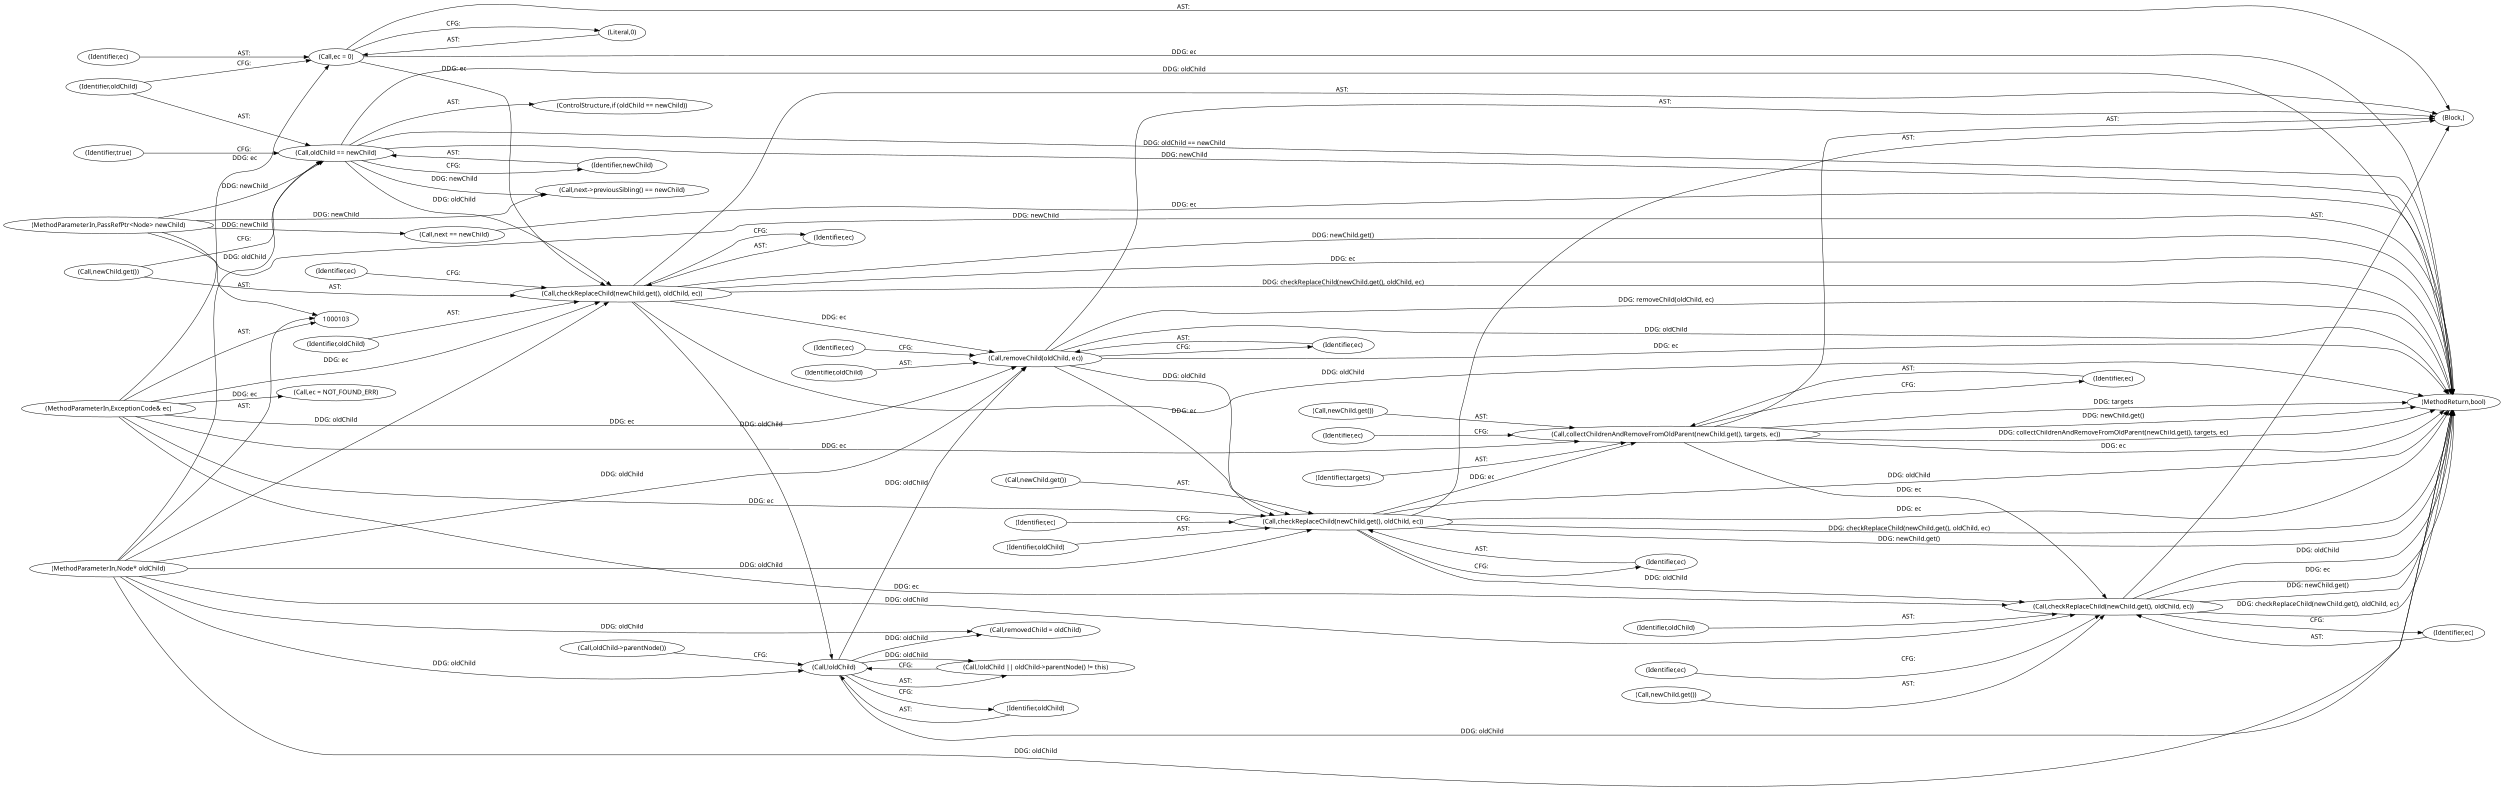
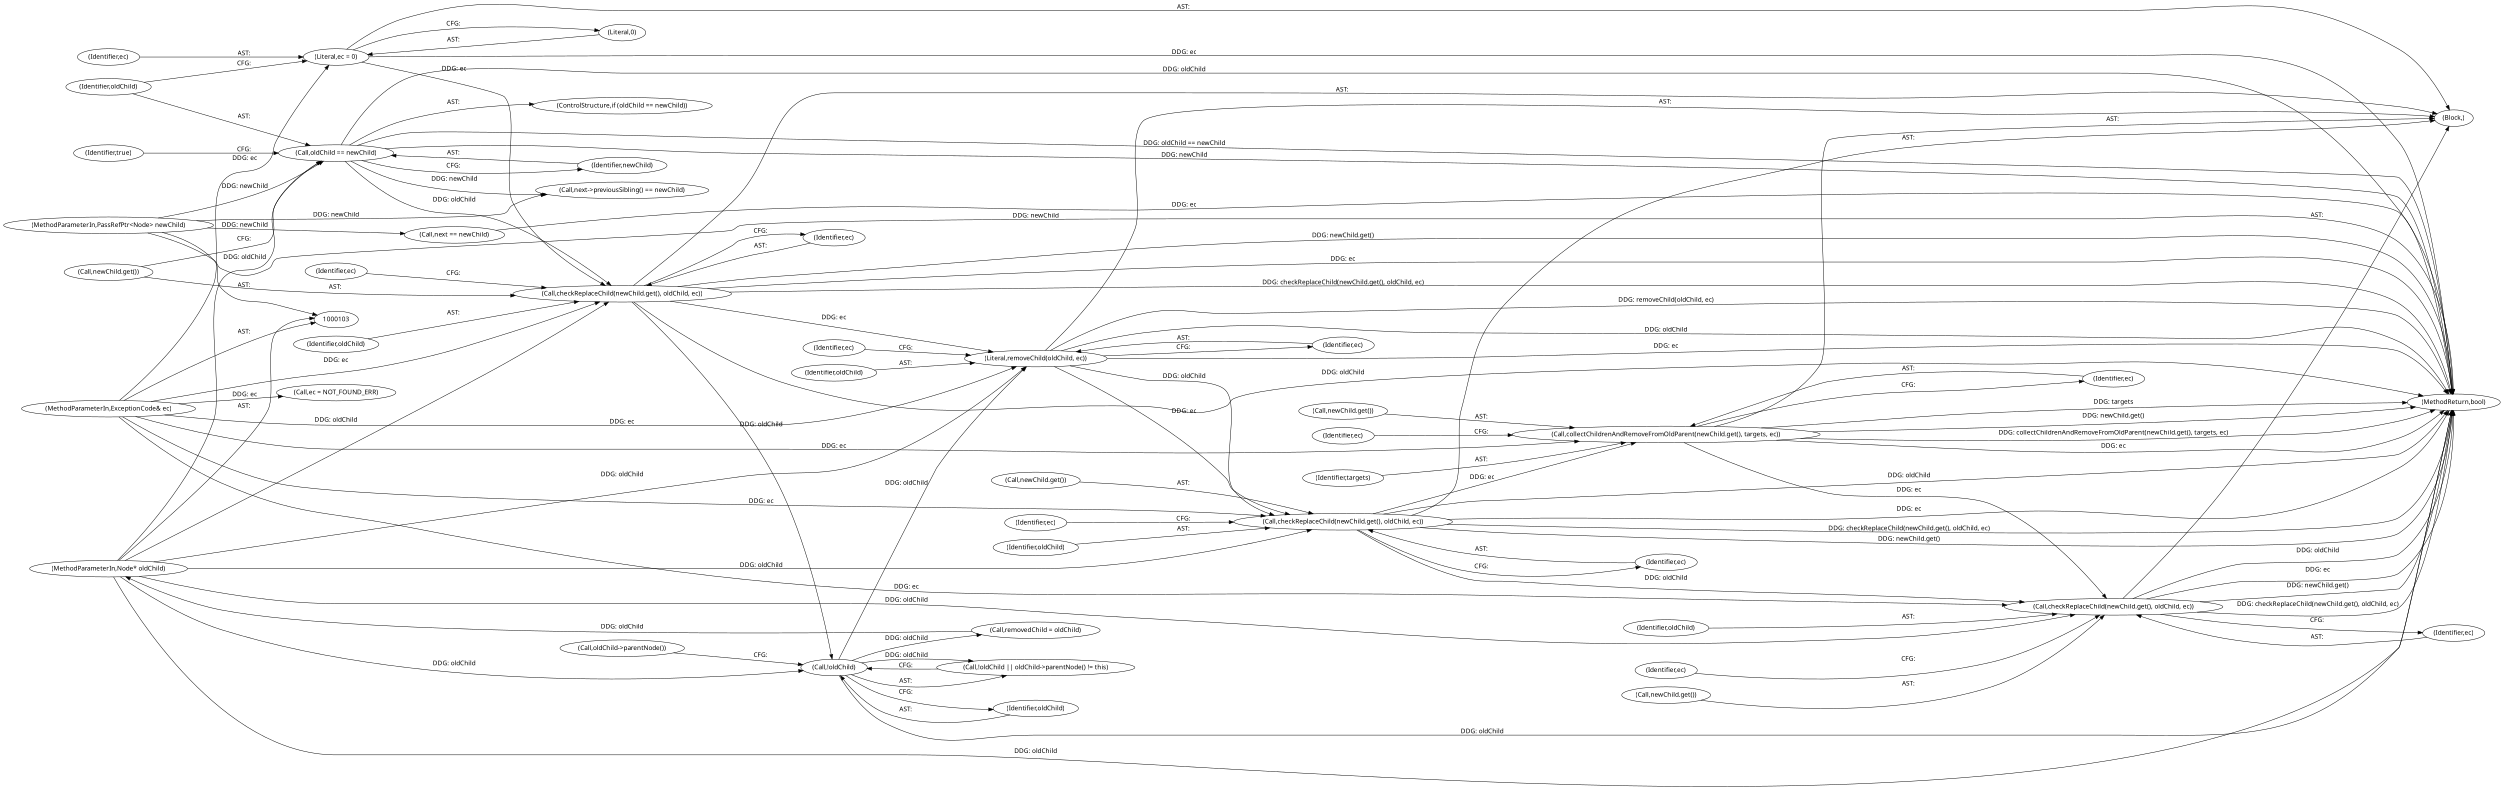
(336, 57) -> (336, 57)
(1036, 359) -> (1036, 359)
(543, 631) -> (548, 631)
